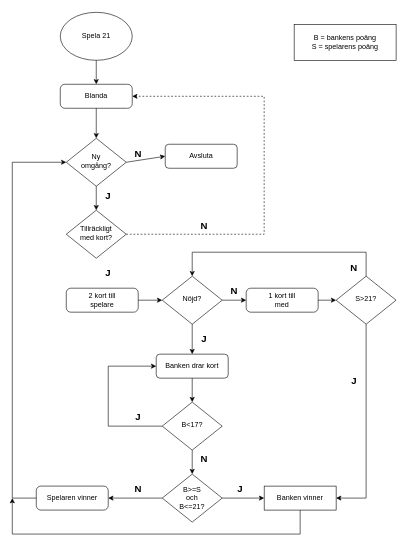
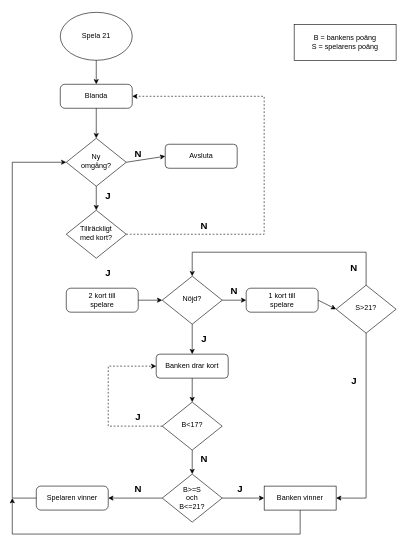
(282, 300) -> (282, 300)
(366, 300) -> (366, 309)
(108, 401) -> (108, 401)
